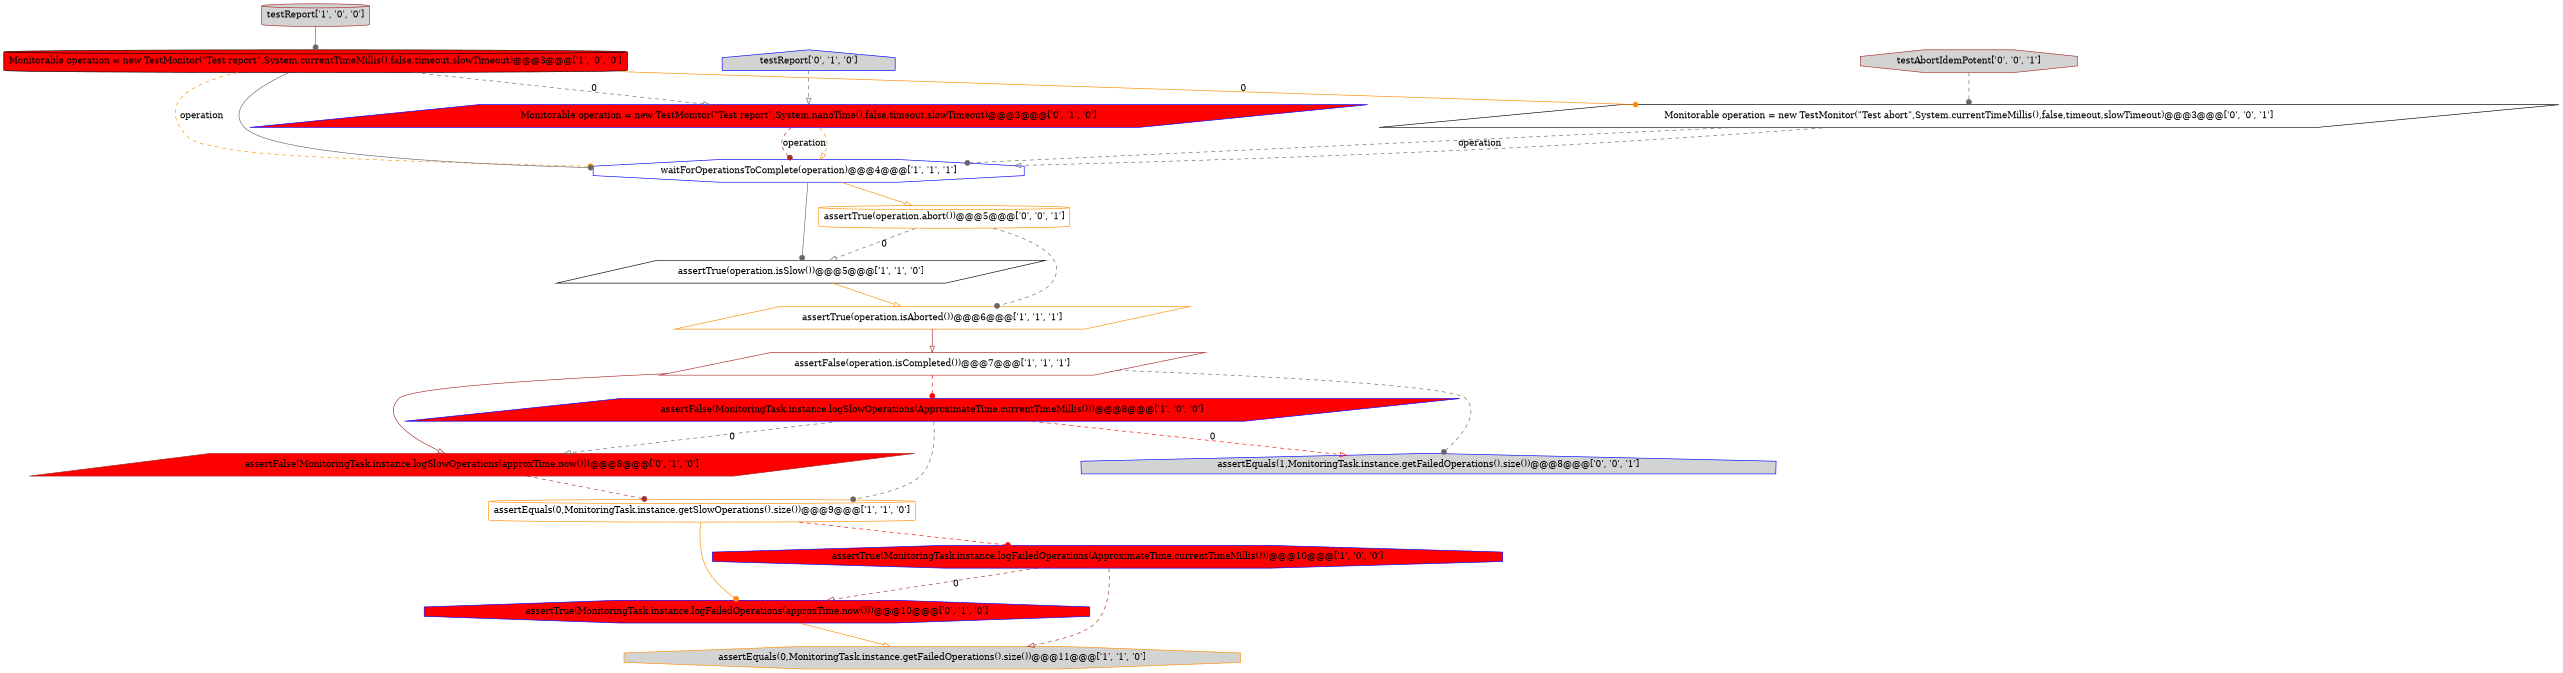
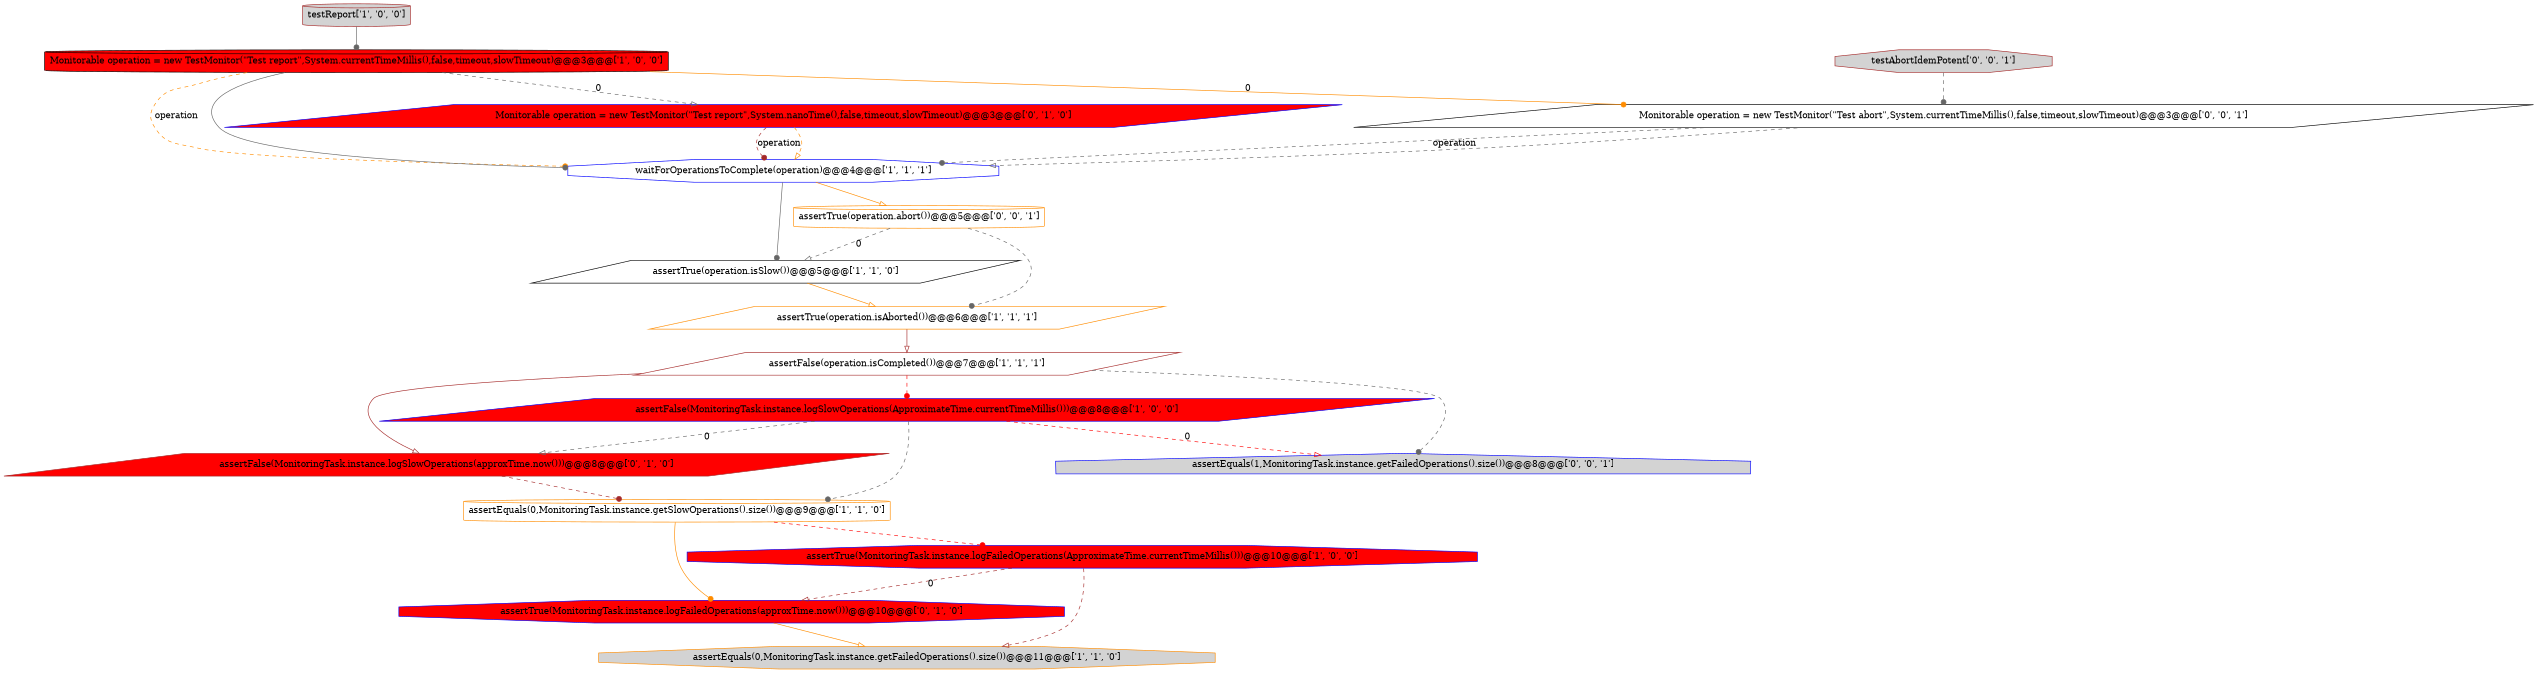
(809, 61) -> none
